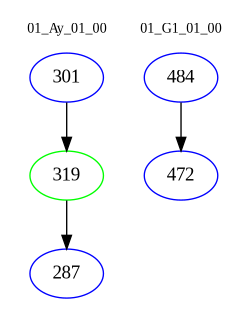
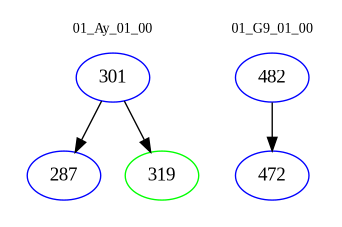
(182, 29) -> (273, 29)
(181, 78) -> (272, 78)
(67, 218) -> (92, 120)
